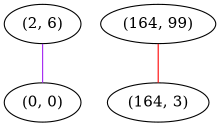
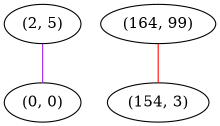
(43, 24) -> (43, 24)
(158, 102) -> (158, 102)
